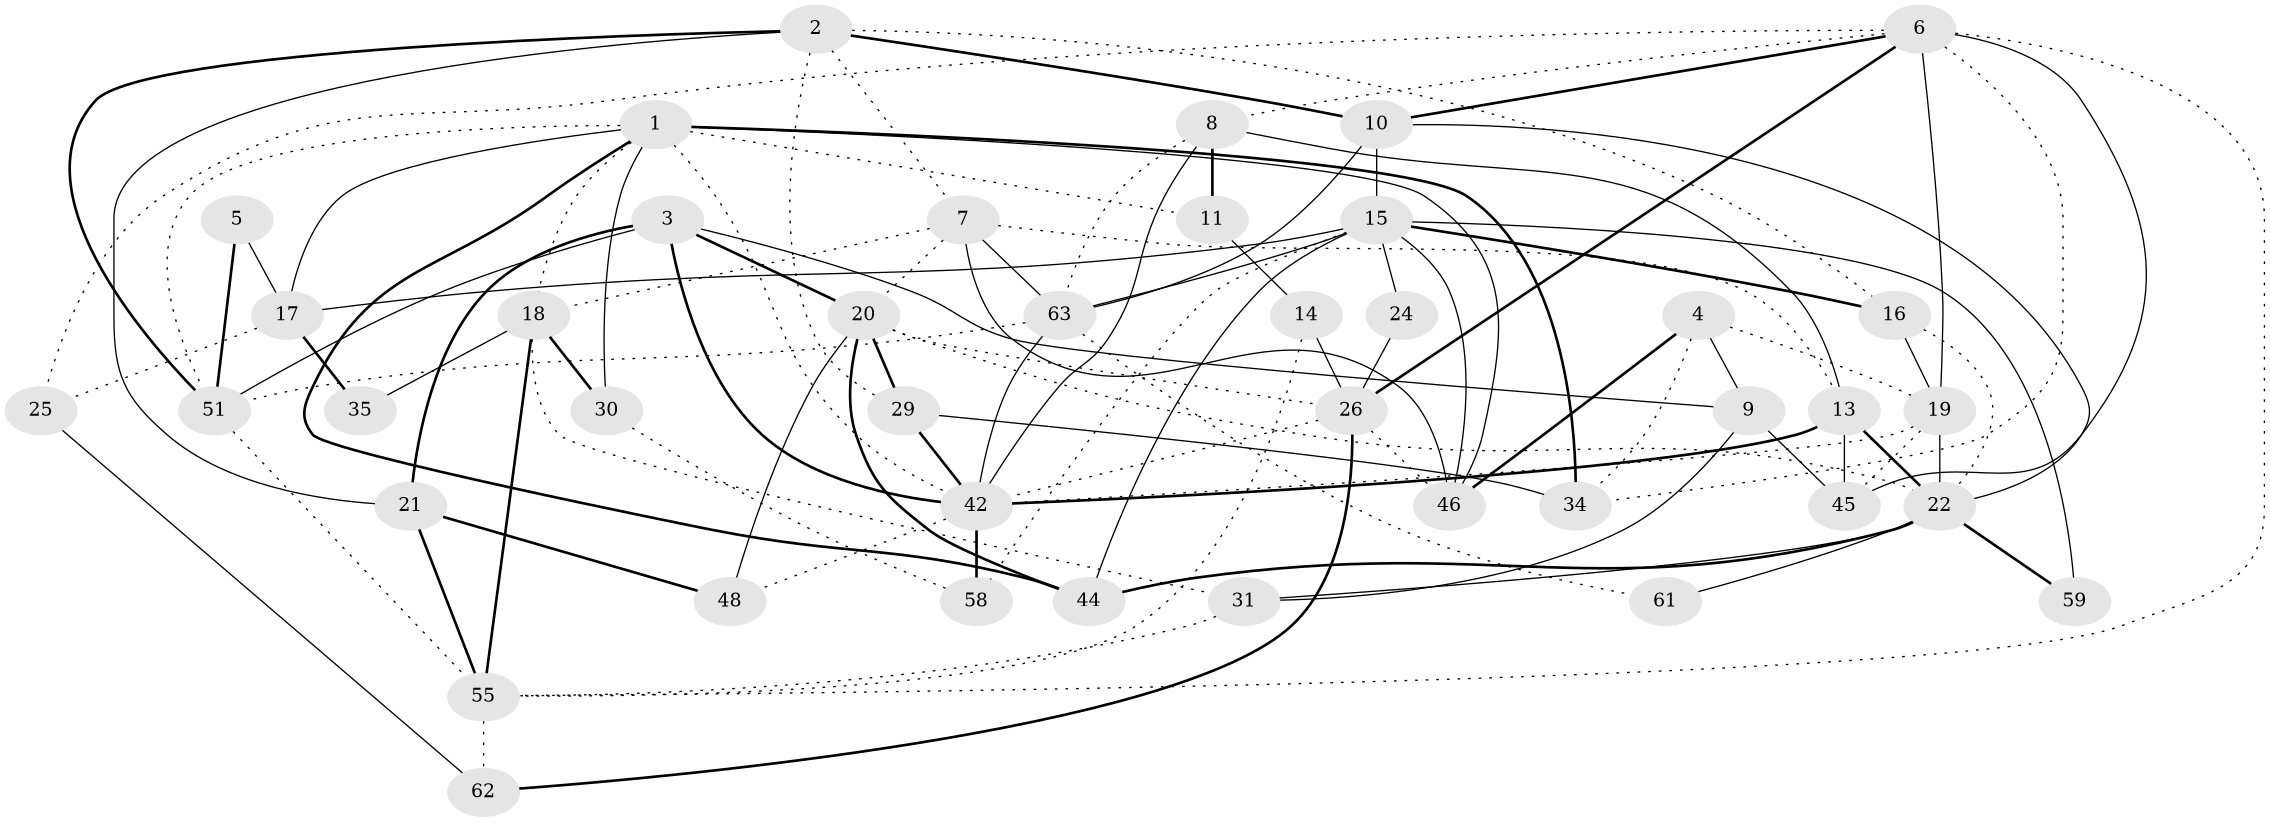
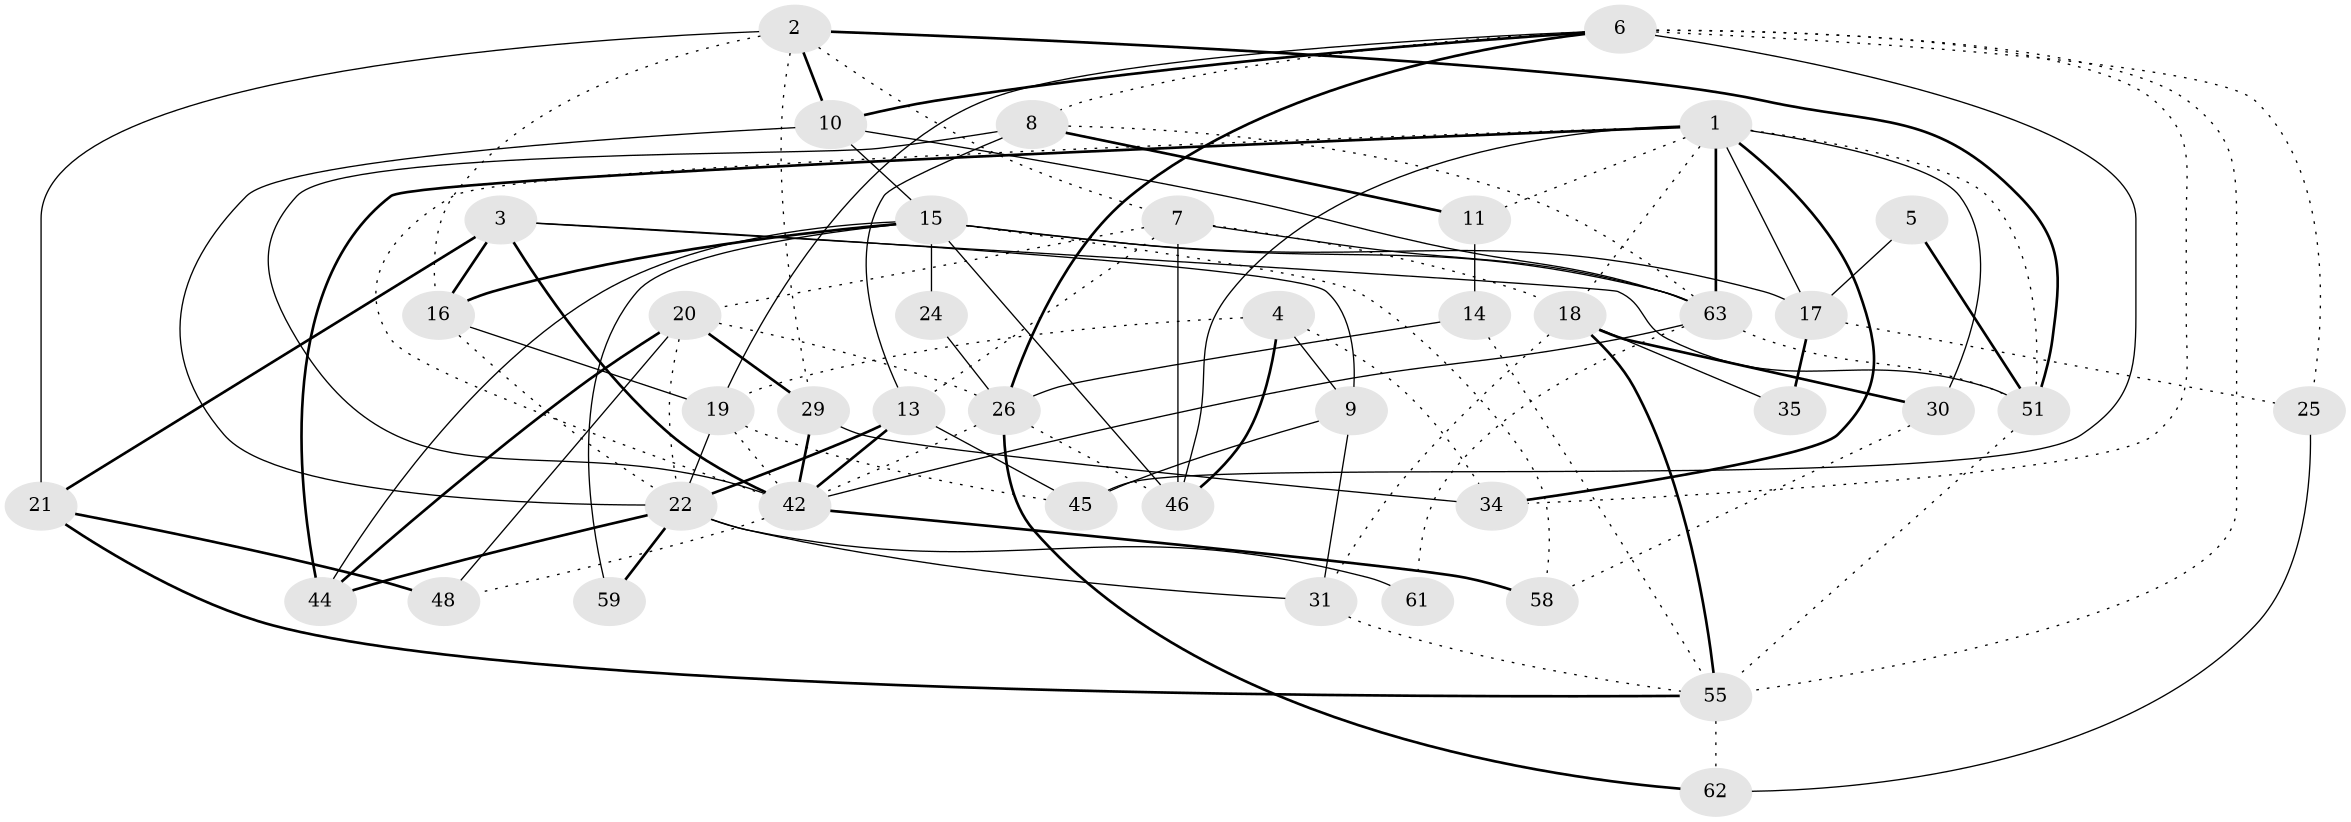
none -> (1716, 220)
(738, 254) -> (470, 268)
